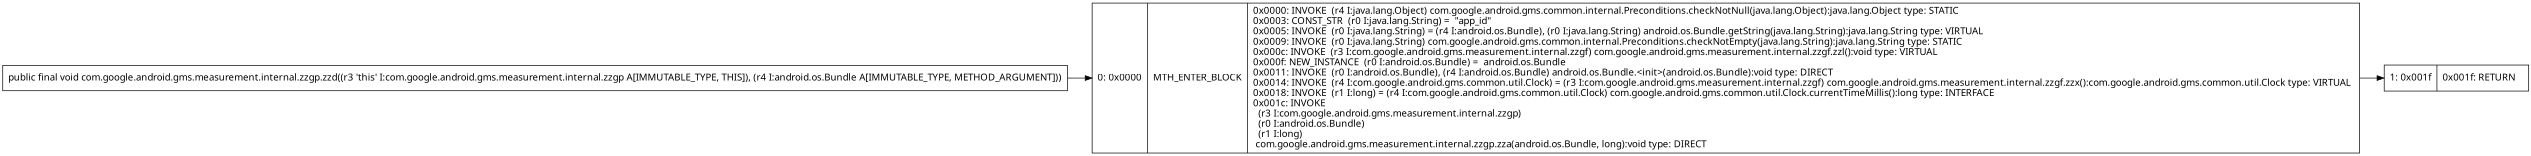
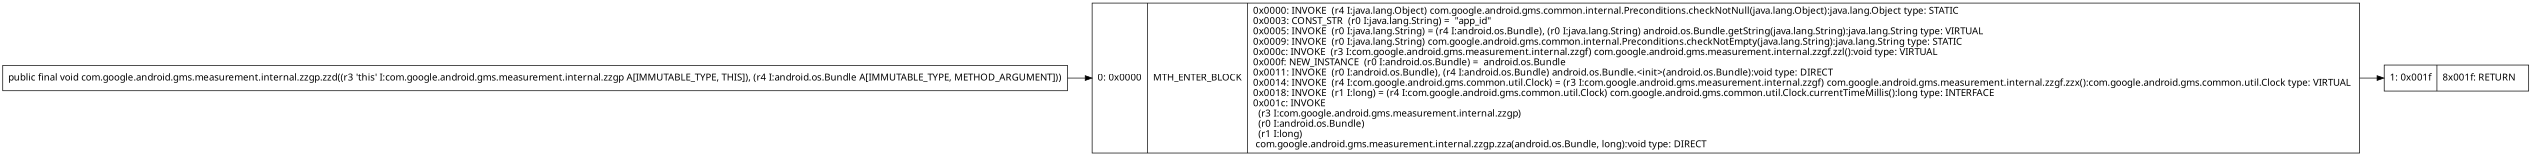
(2483, 78) -> (2483, 78)
